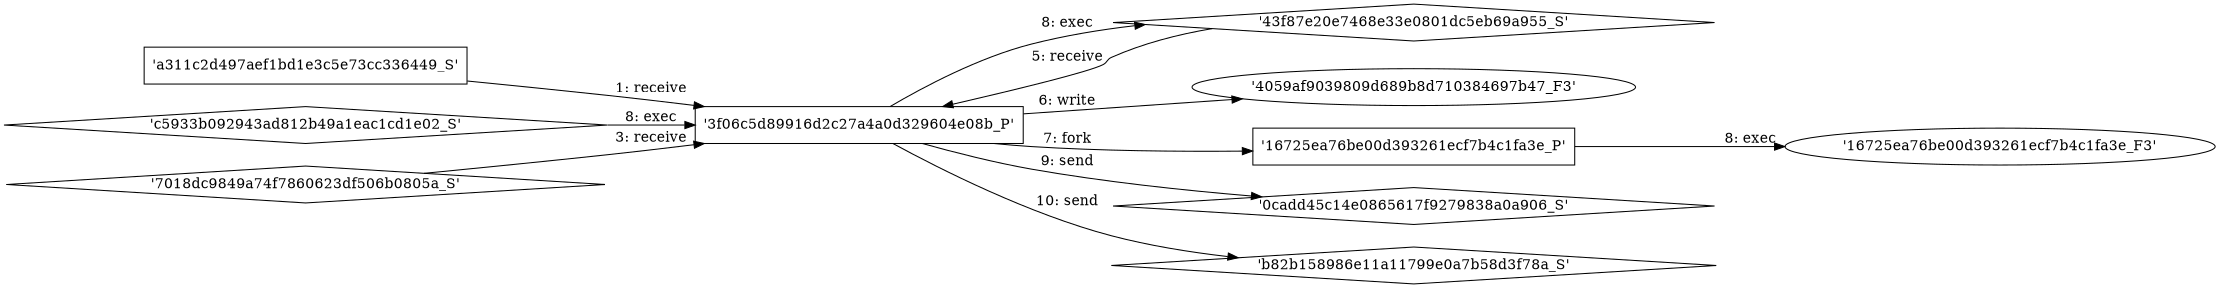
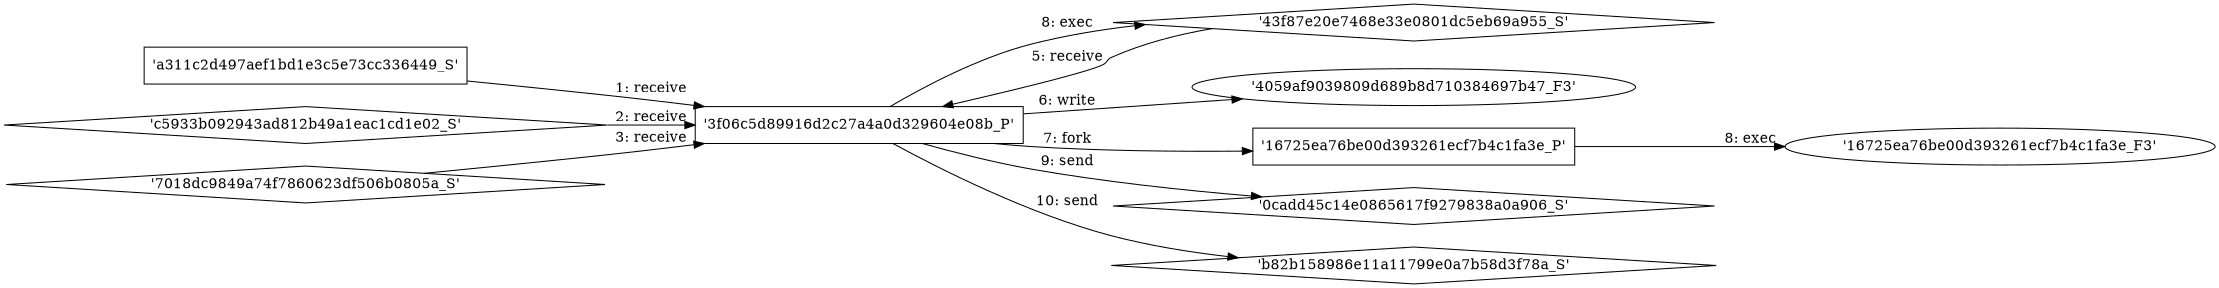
(651, 117) -> (651, 117)
